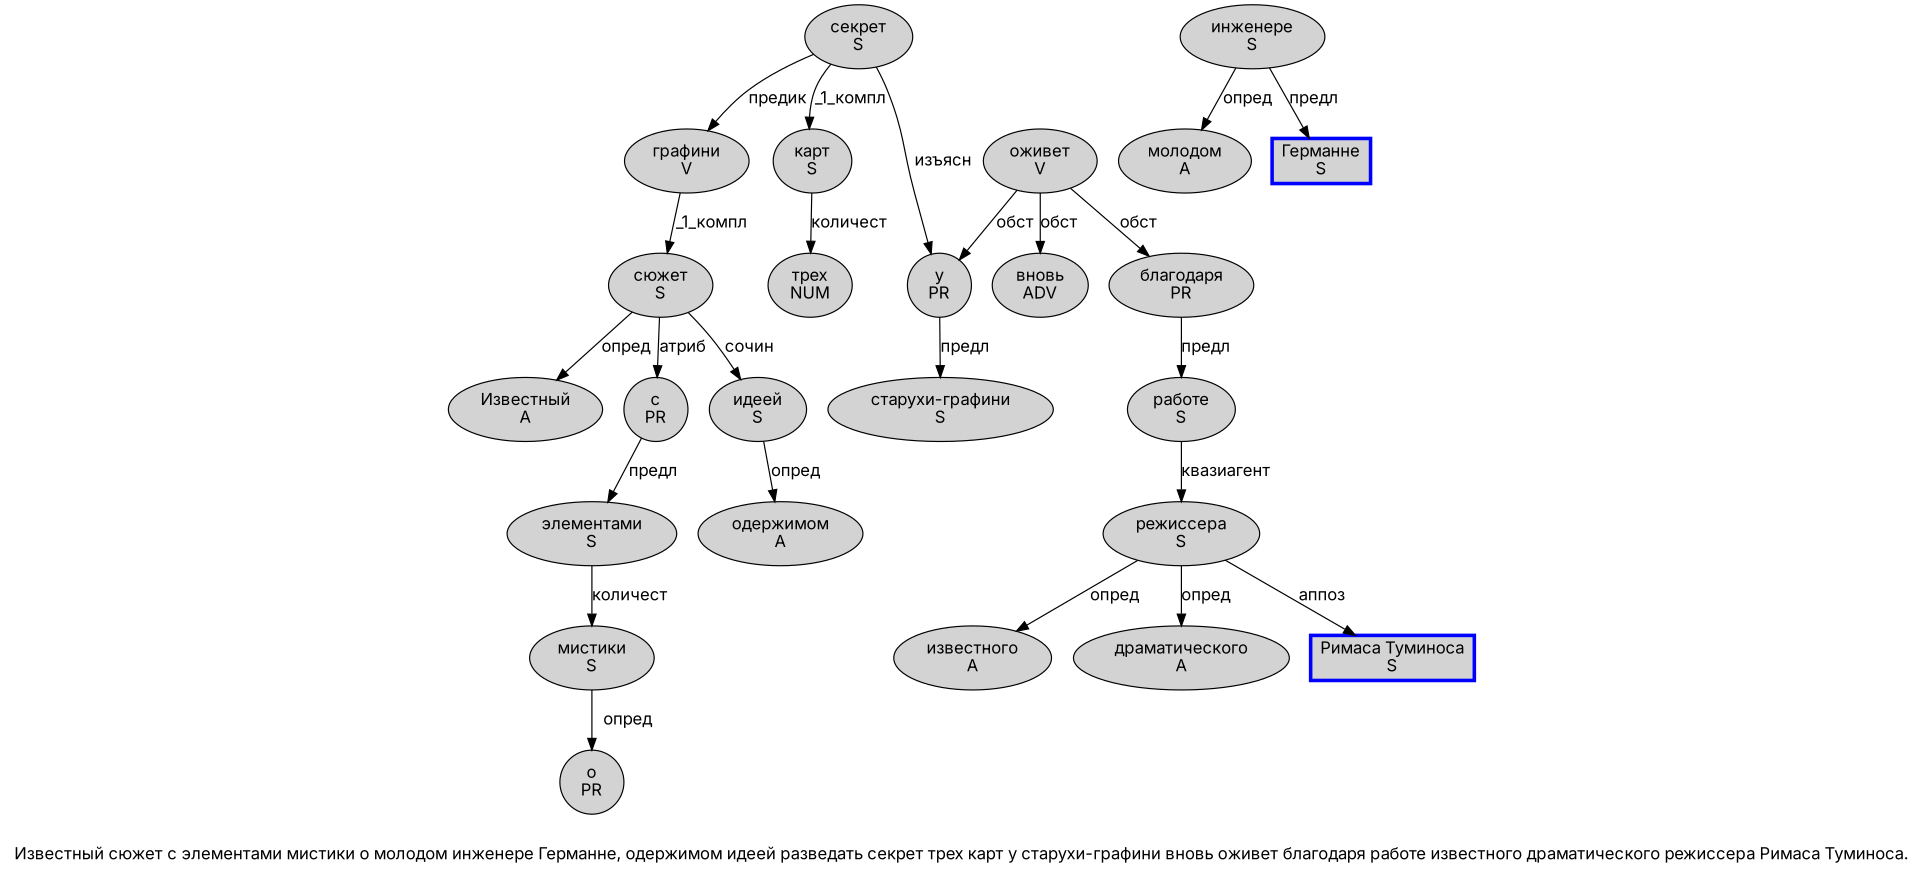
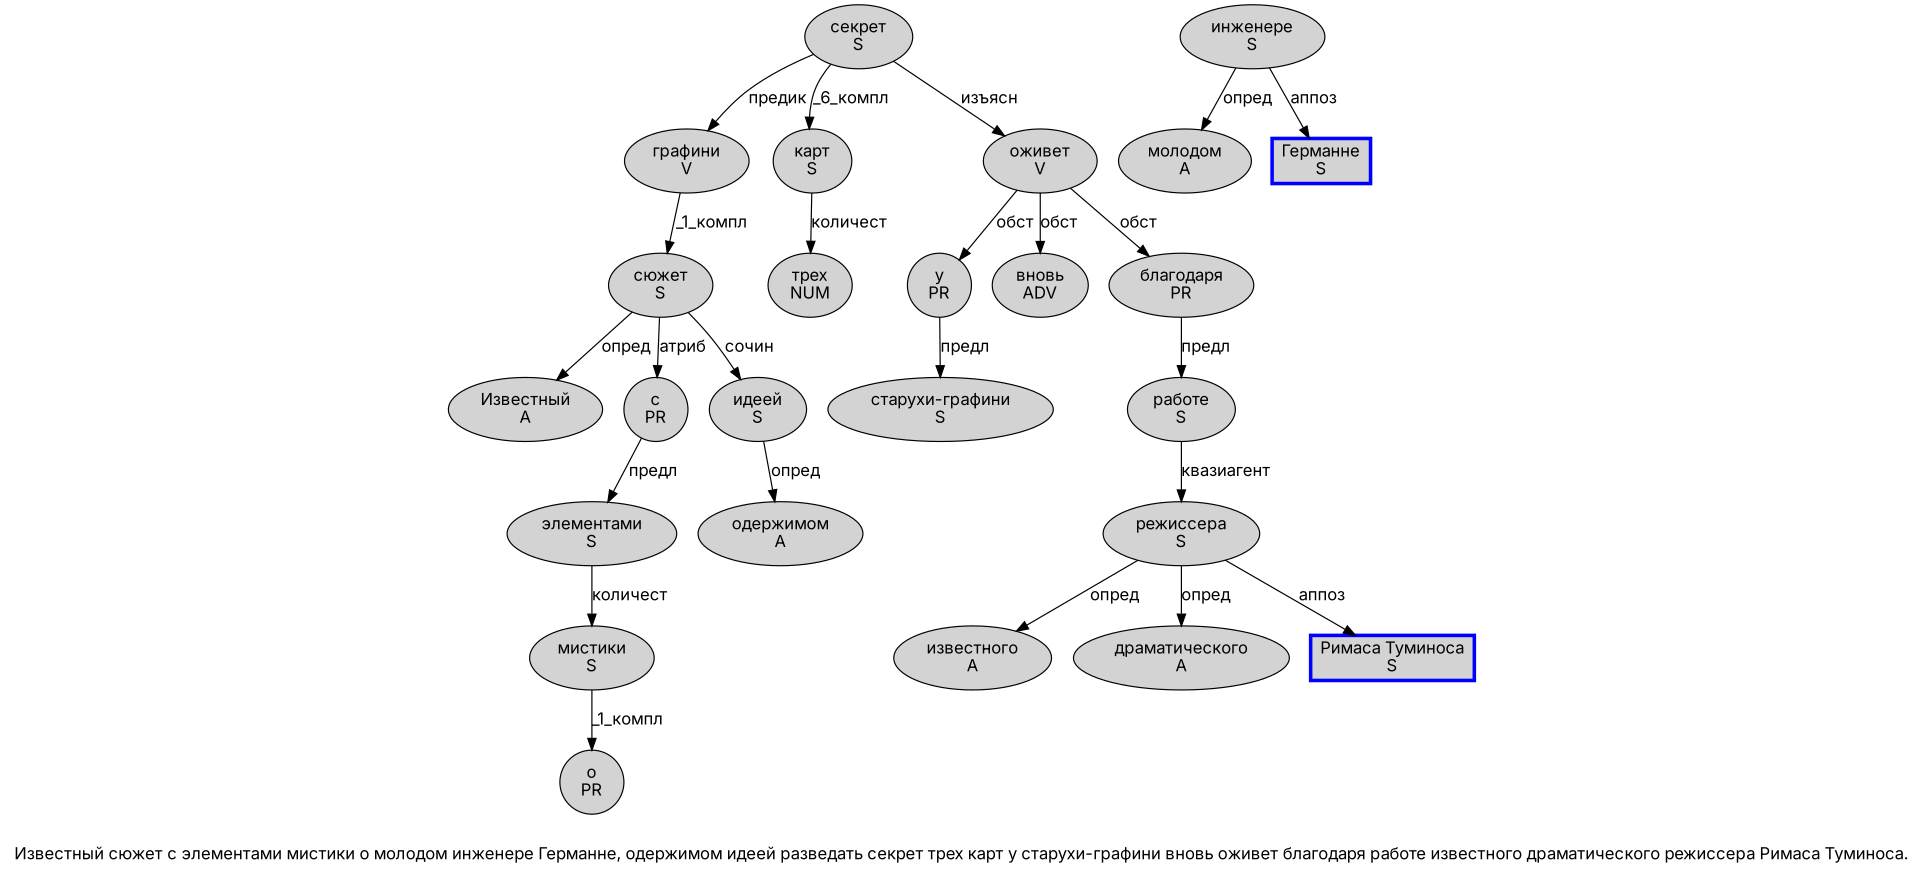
(851, 99) -> (851, 99)
(1314, 99) -> (1314, 99)
(905, 153) -> (944, 95)
(628, 720) -> (628, 720)
